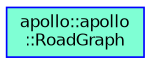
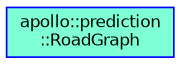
(75, 32) -> (90, 32)
